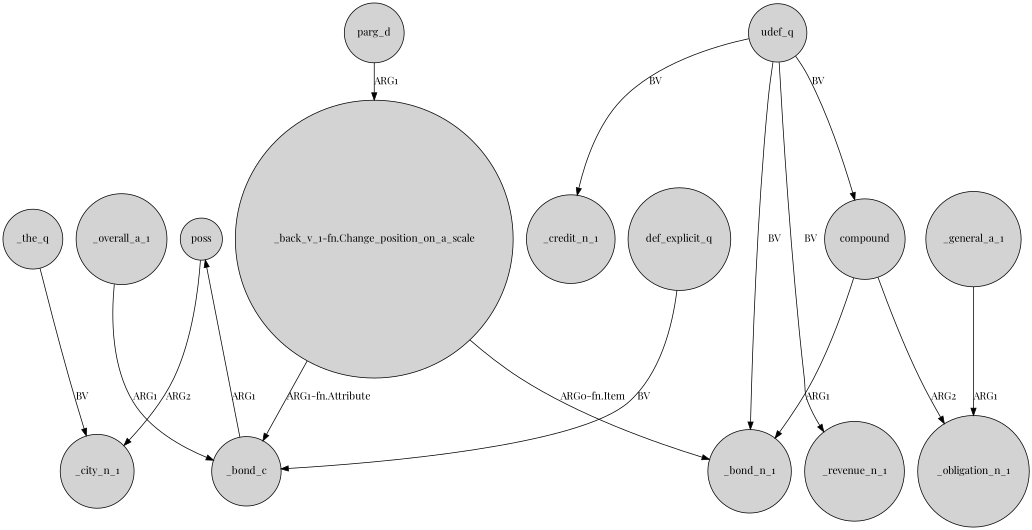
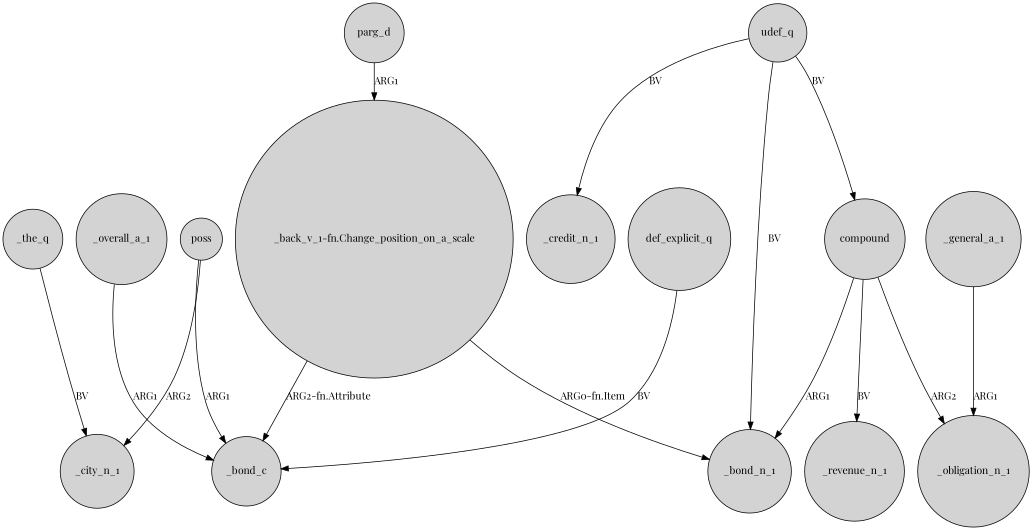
(792, 246) -> (860, 347)
(223, 352) -> (197, 351)
(329, 397) -> (329, 397)
